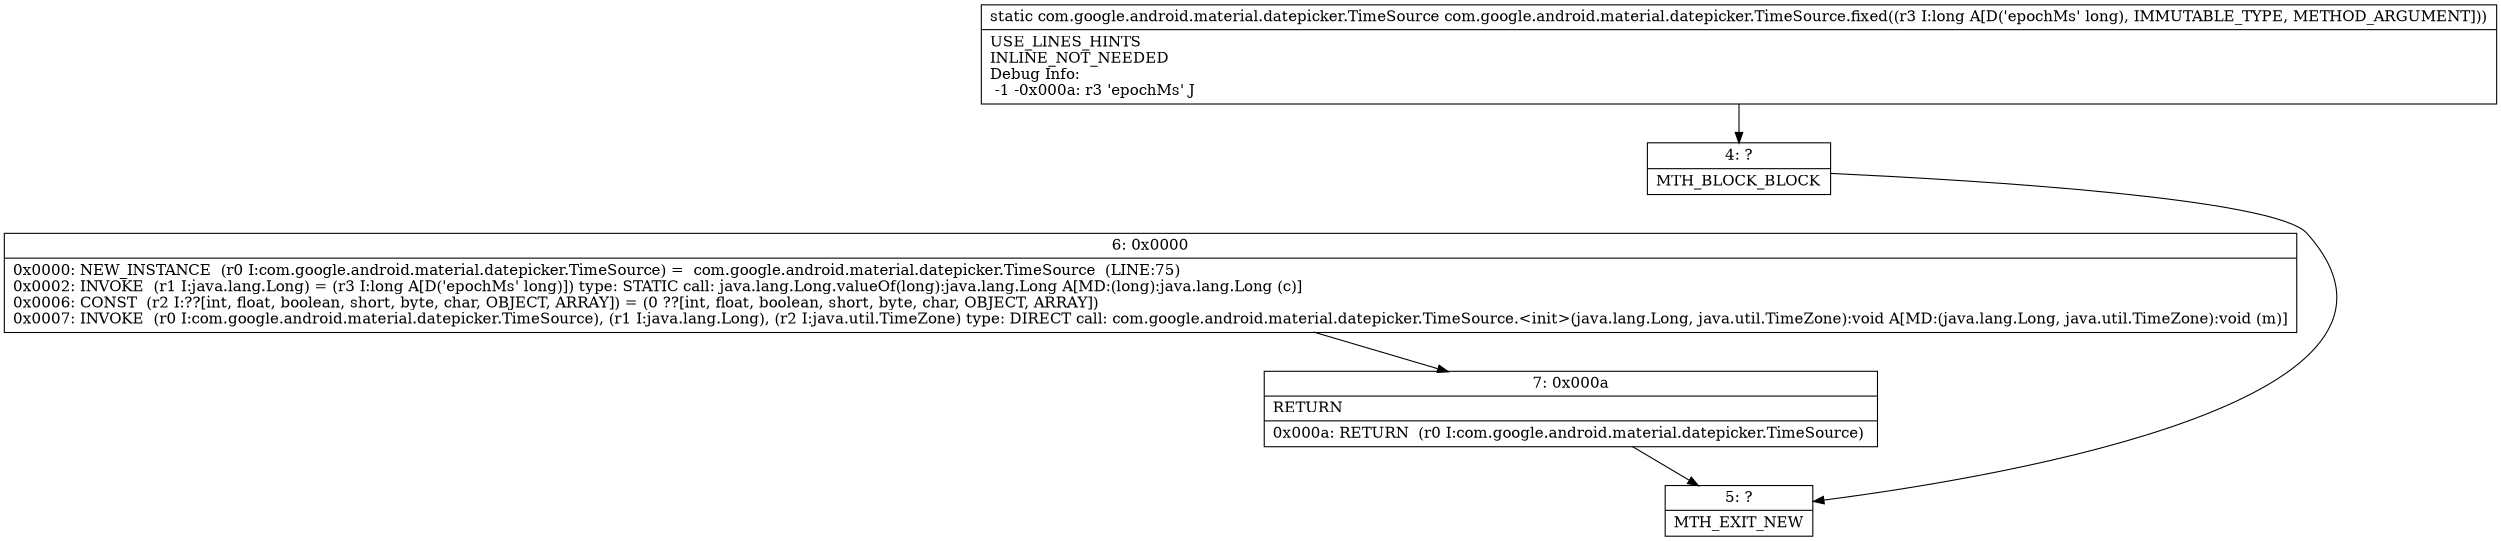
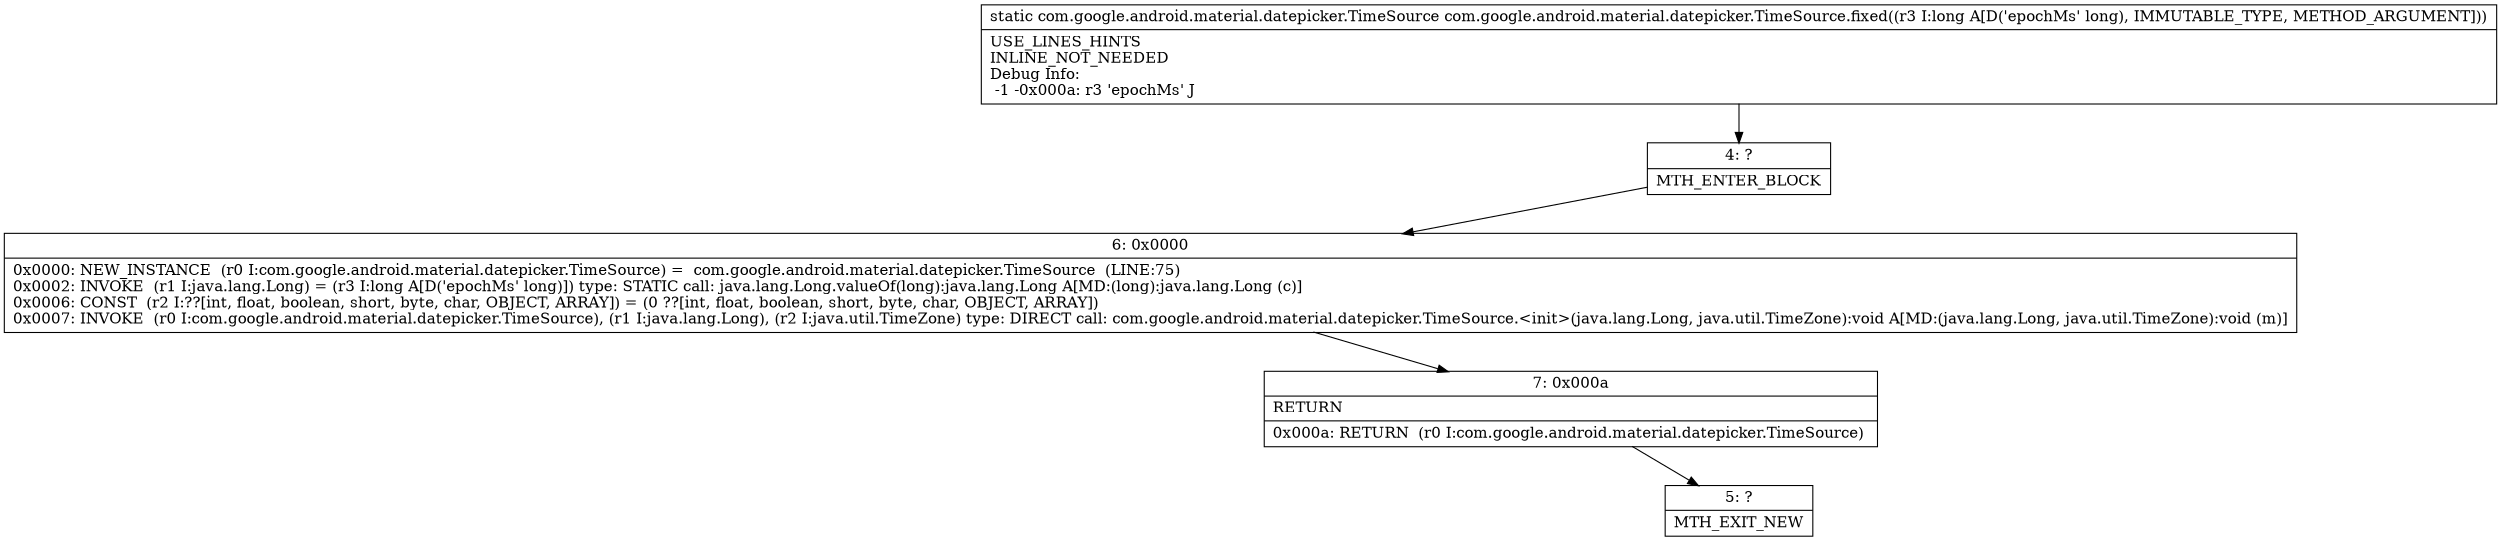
(1738, 181) -> (1739, 181)
(2331, 308) -> (1530, 210)
